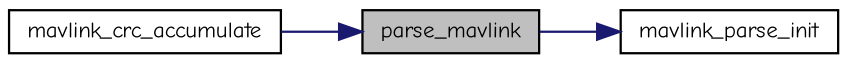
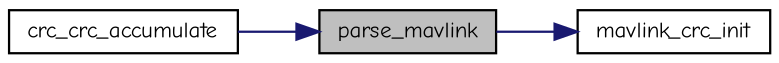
(145, 32) -> (123, 32)
(729, 32) -> (674, 32)
